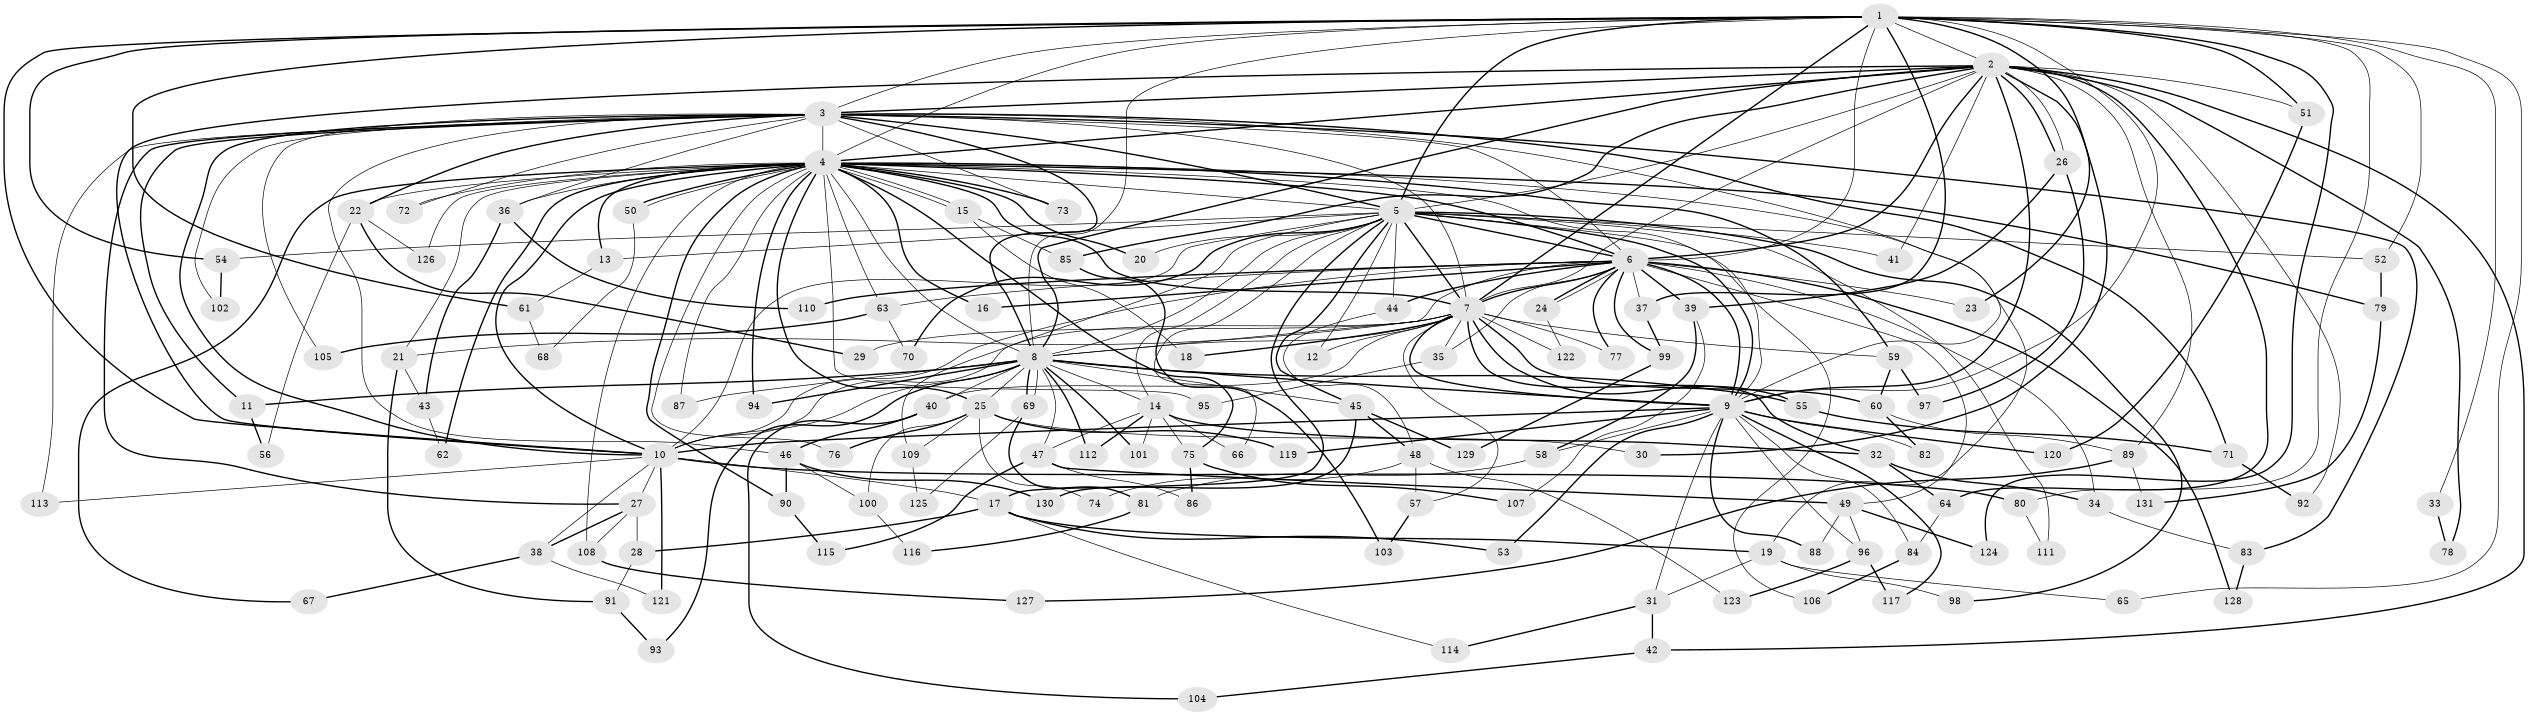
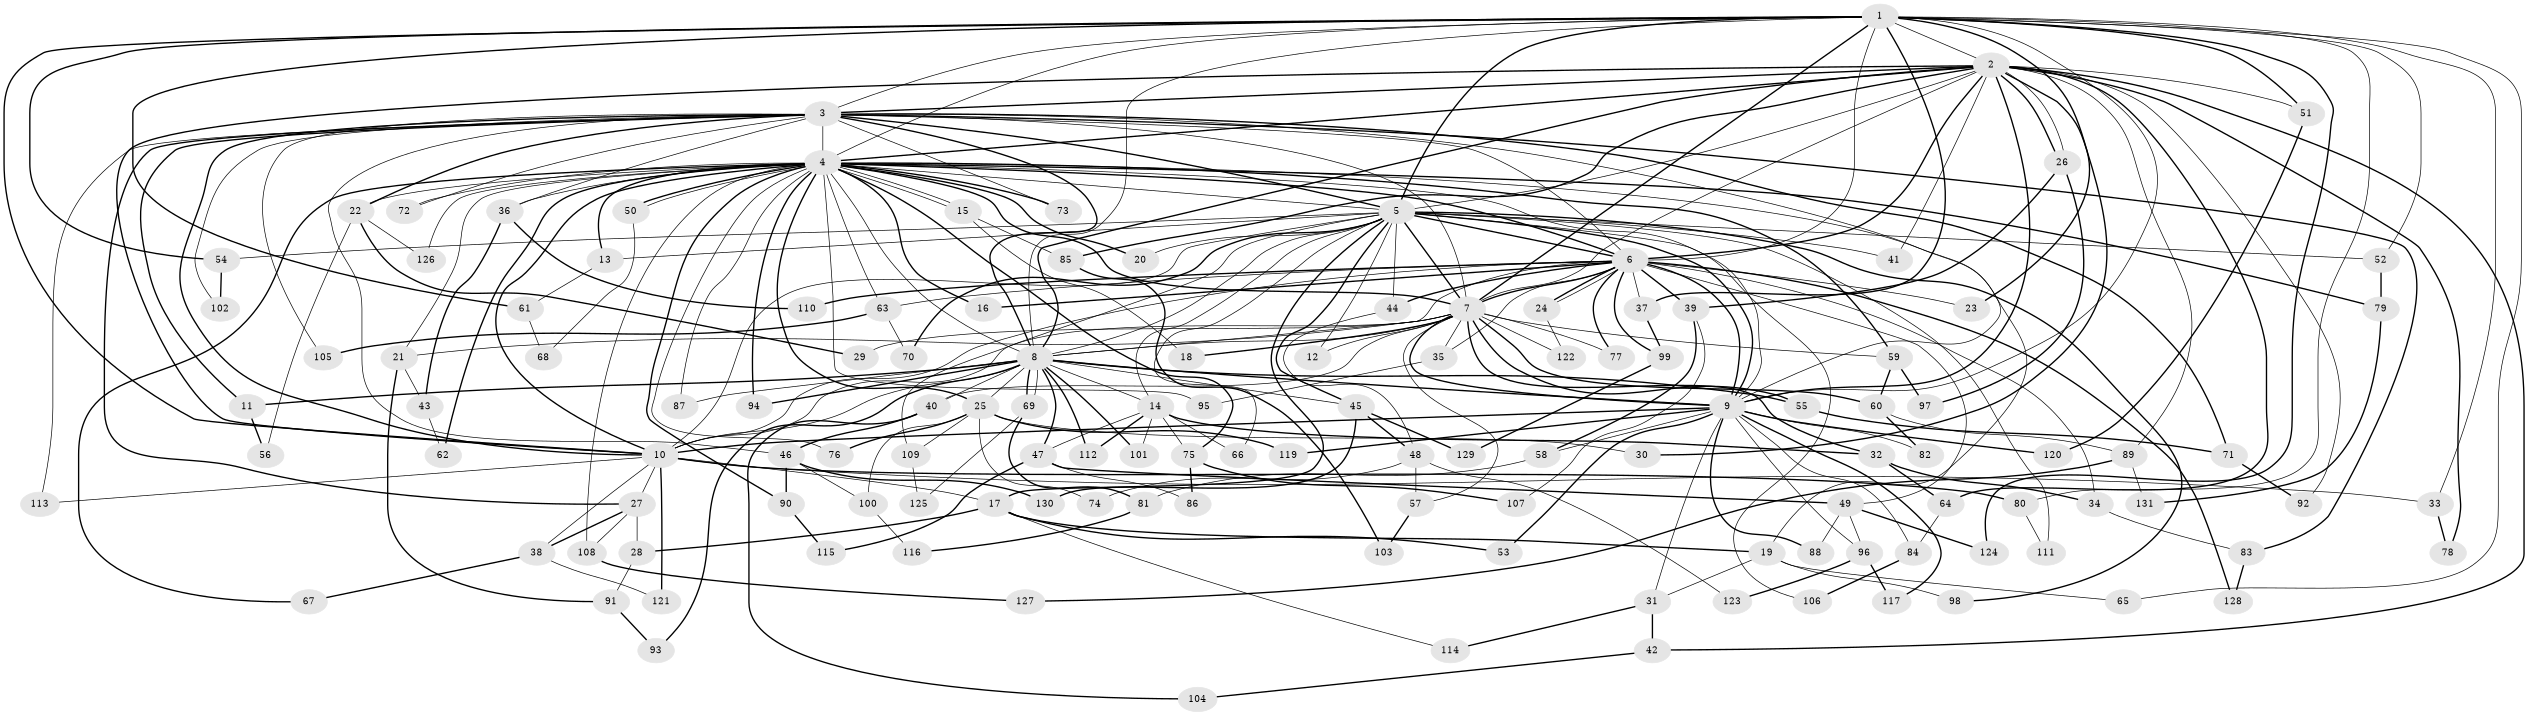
(1056, 406) -> (1056, 406)
none -> (1591, 480)
